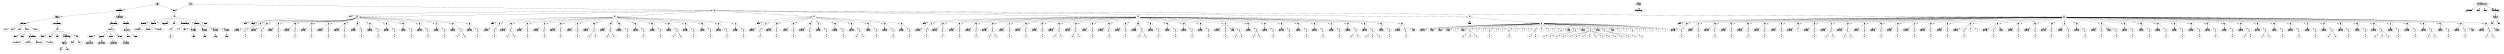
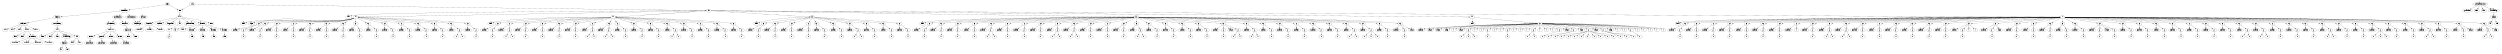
none -> (131, 17)
